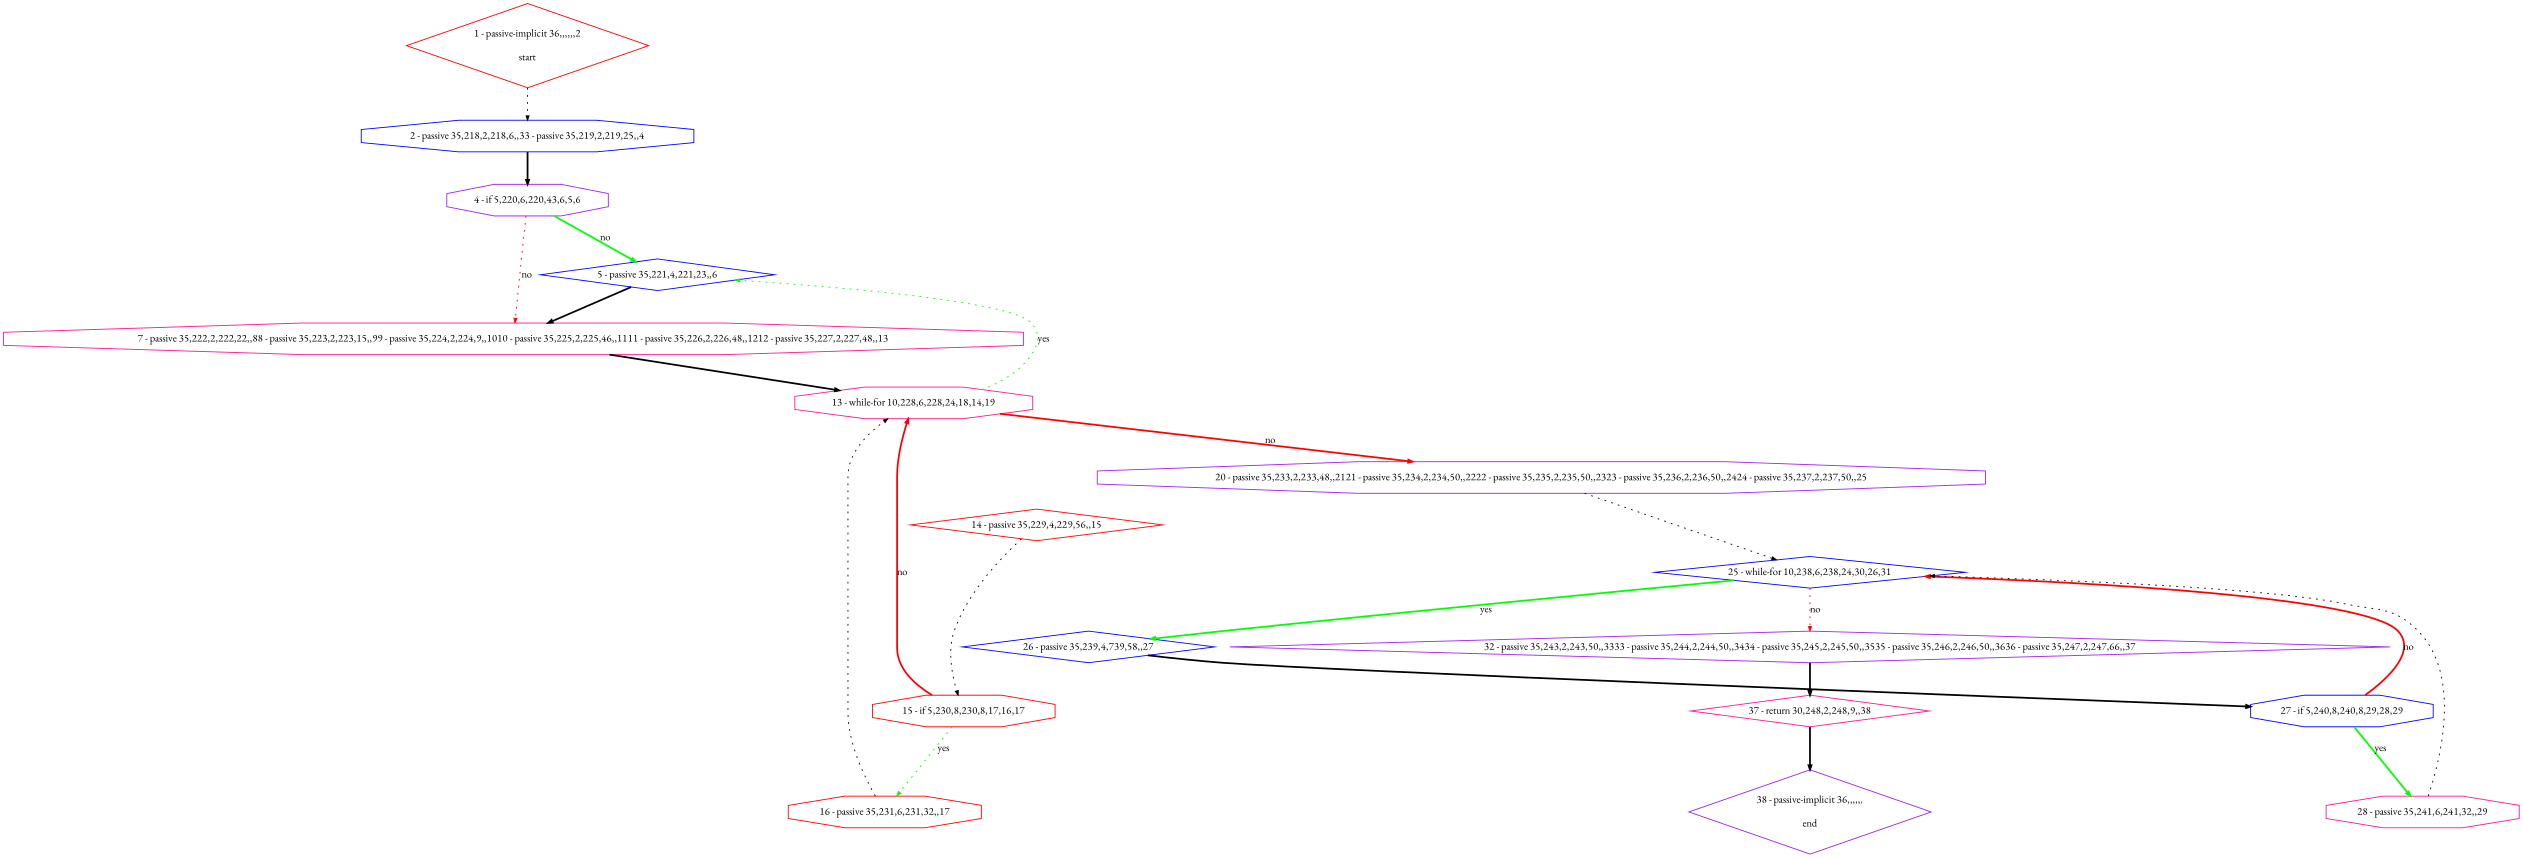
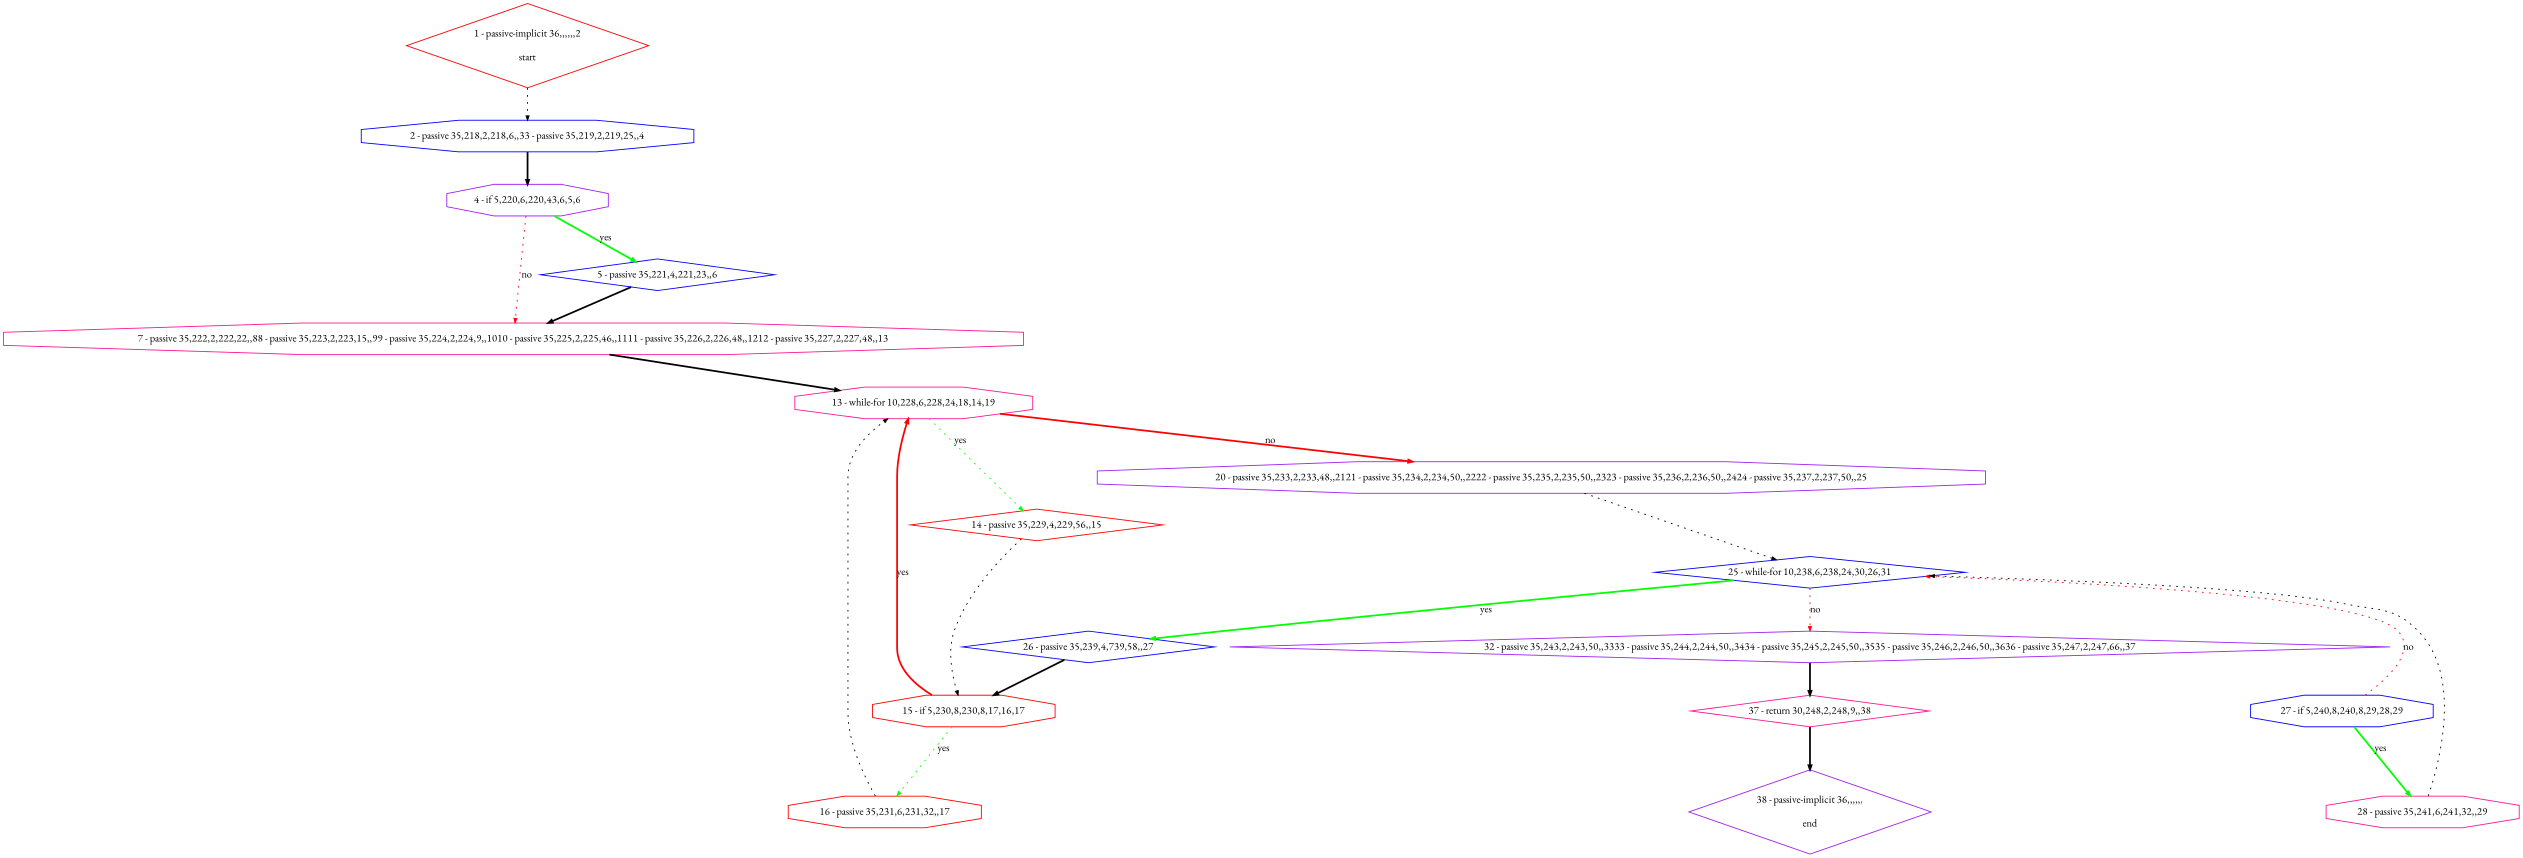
(606, 237) -> (606, 237)
(935, 299) -> (974, 463)
(903, 572) -> (903, 572)
(2248, 597) -> (2248, 597)
(1697, 685) -> (1031, 676)
